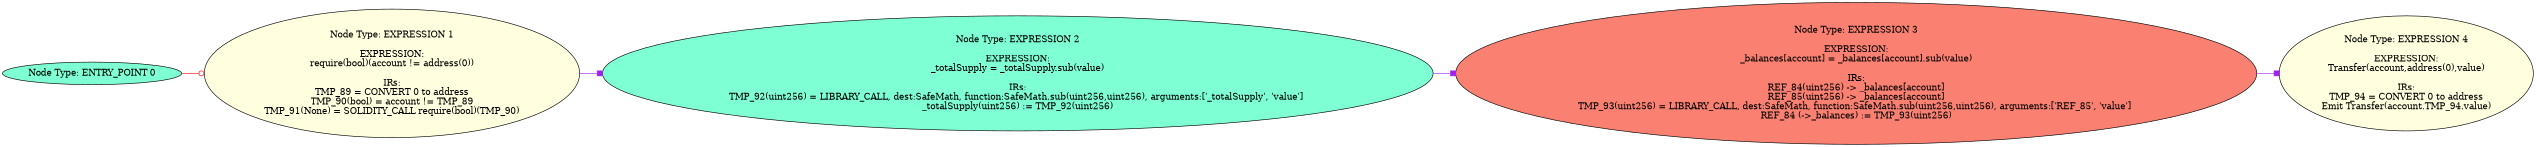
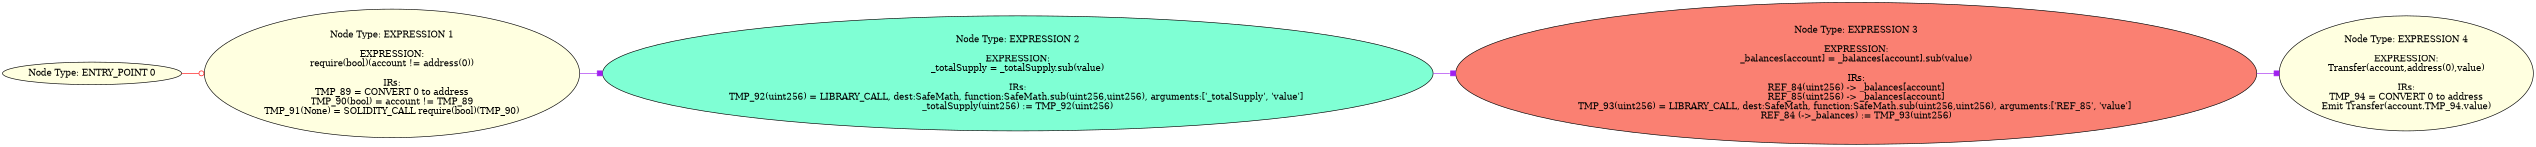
(92, 73) -> (92, 73)
